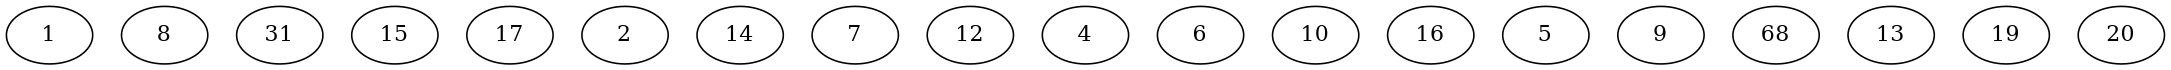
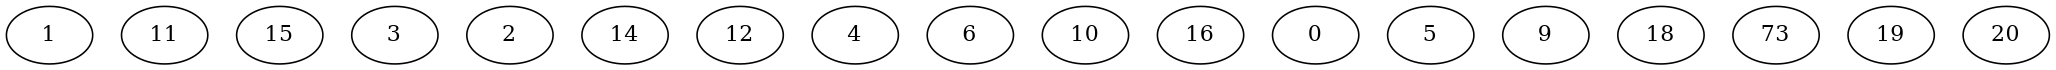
(165, 35) -> none
(280, 35) -> (165, 35)
none -> (395, 35)
(510, 35) -> none
(855, 35) -> none
none -> (1316, 35)
(1776, 35) -> (1661, 35)
(1891, 35) -> (1776, 35)
